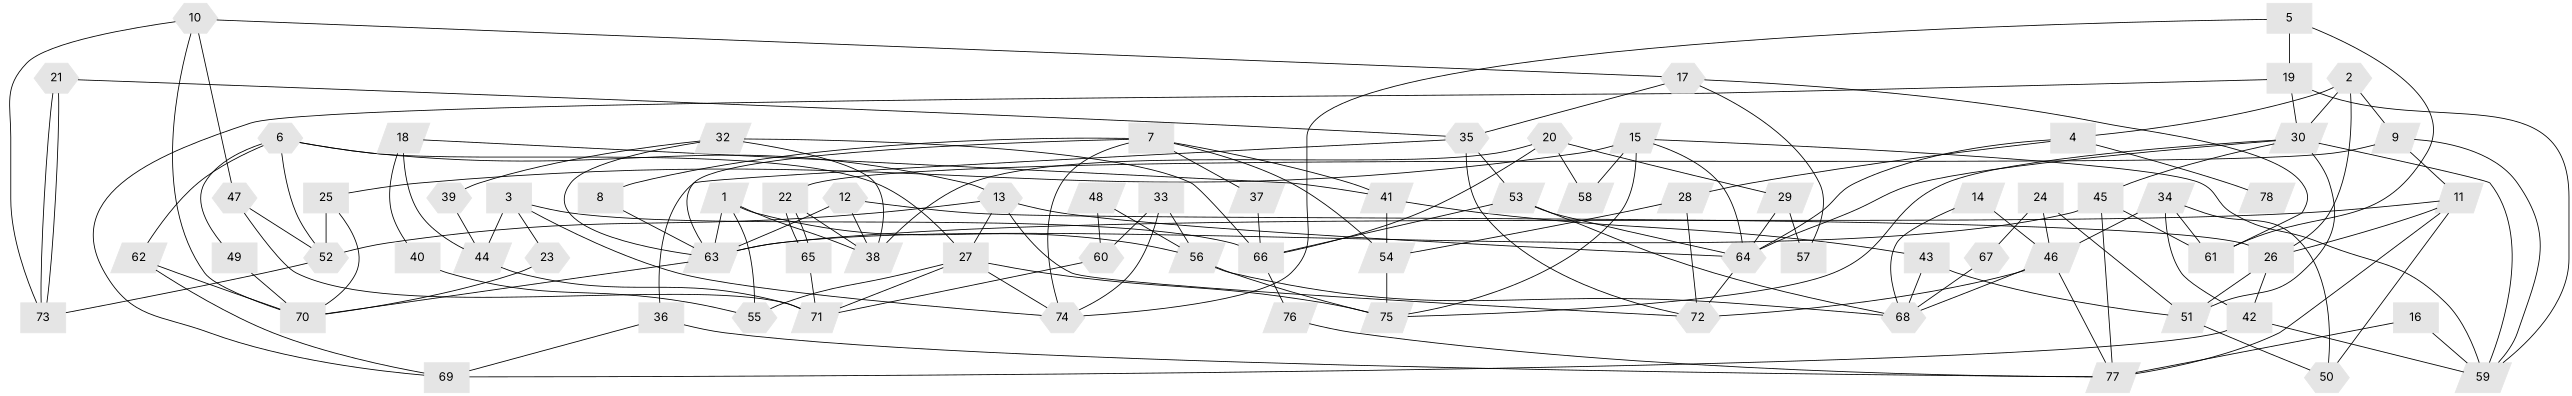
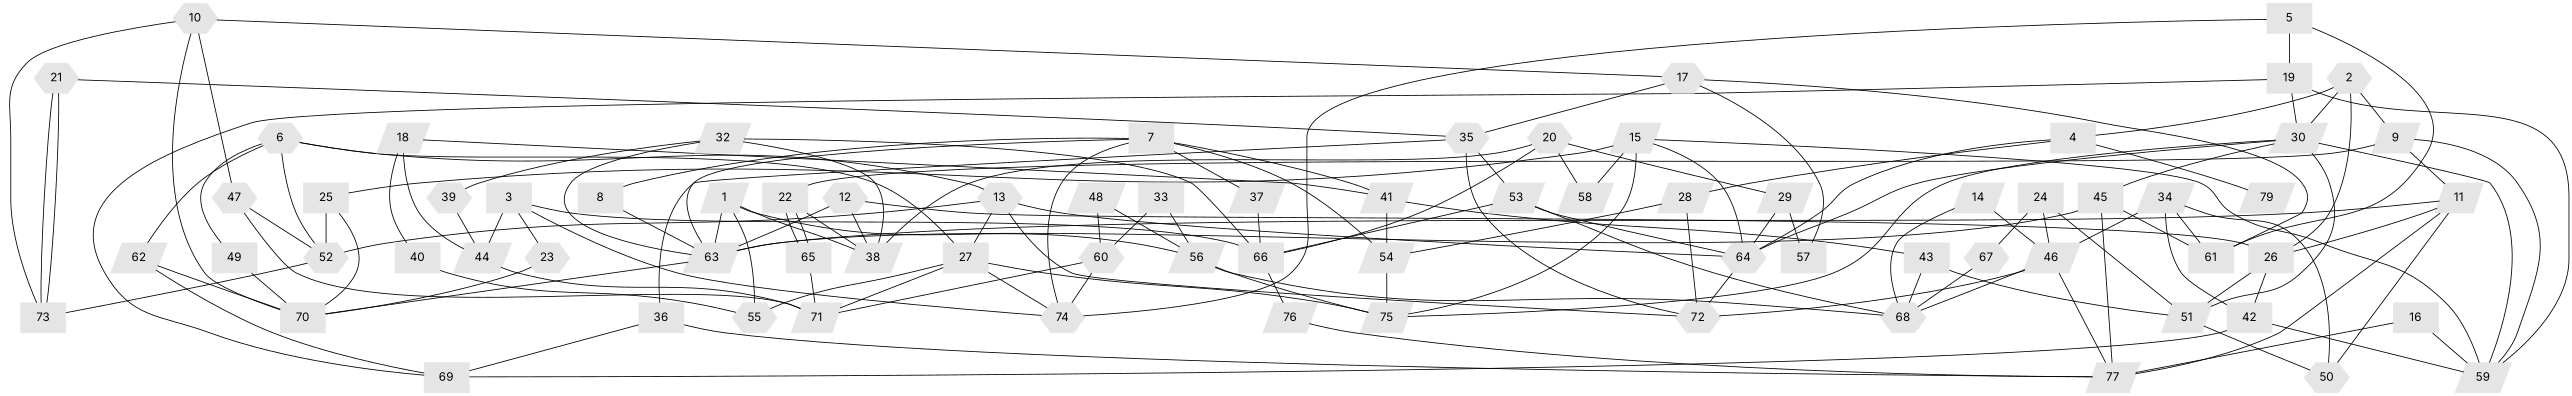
(2267, 198) -> (2267, 198)
(1132, 272) -> (1082, 288)
